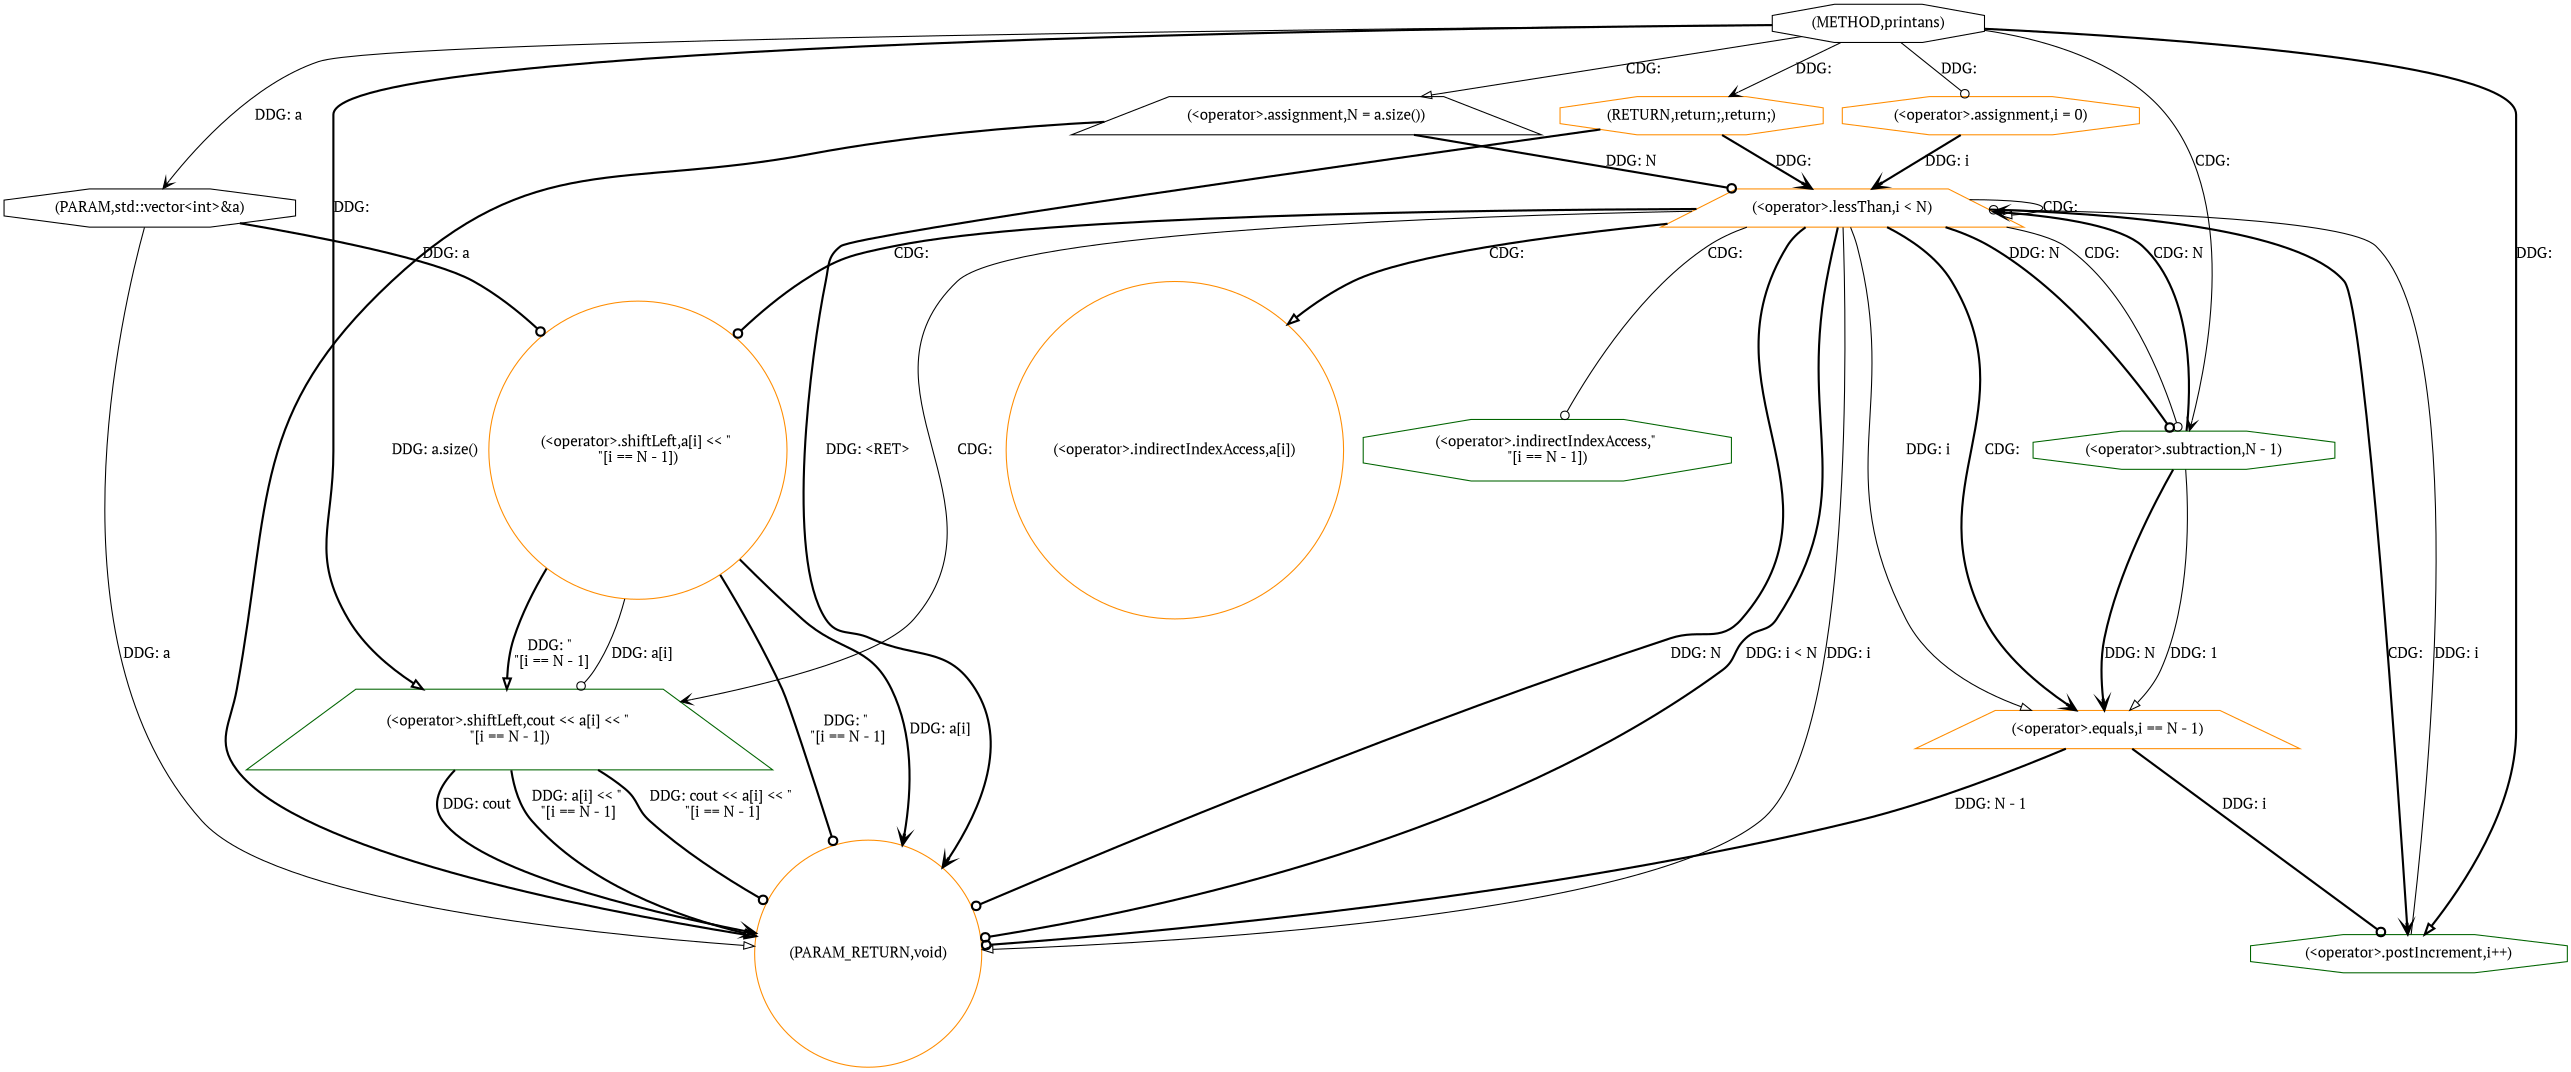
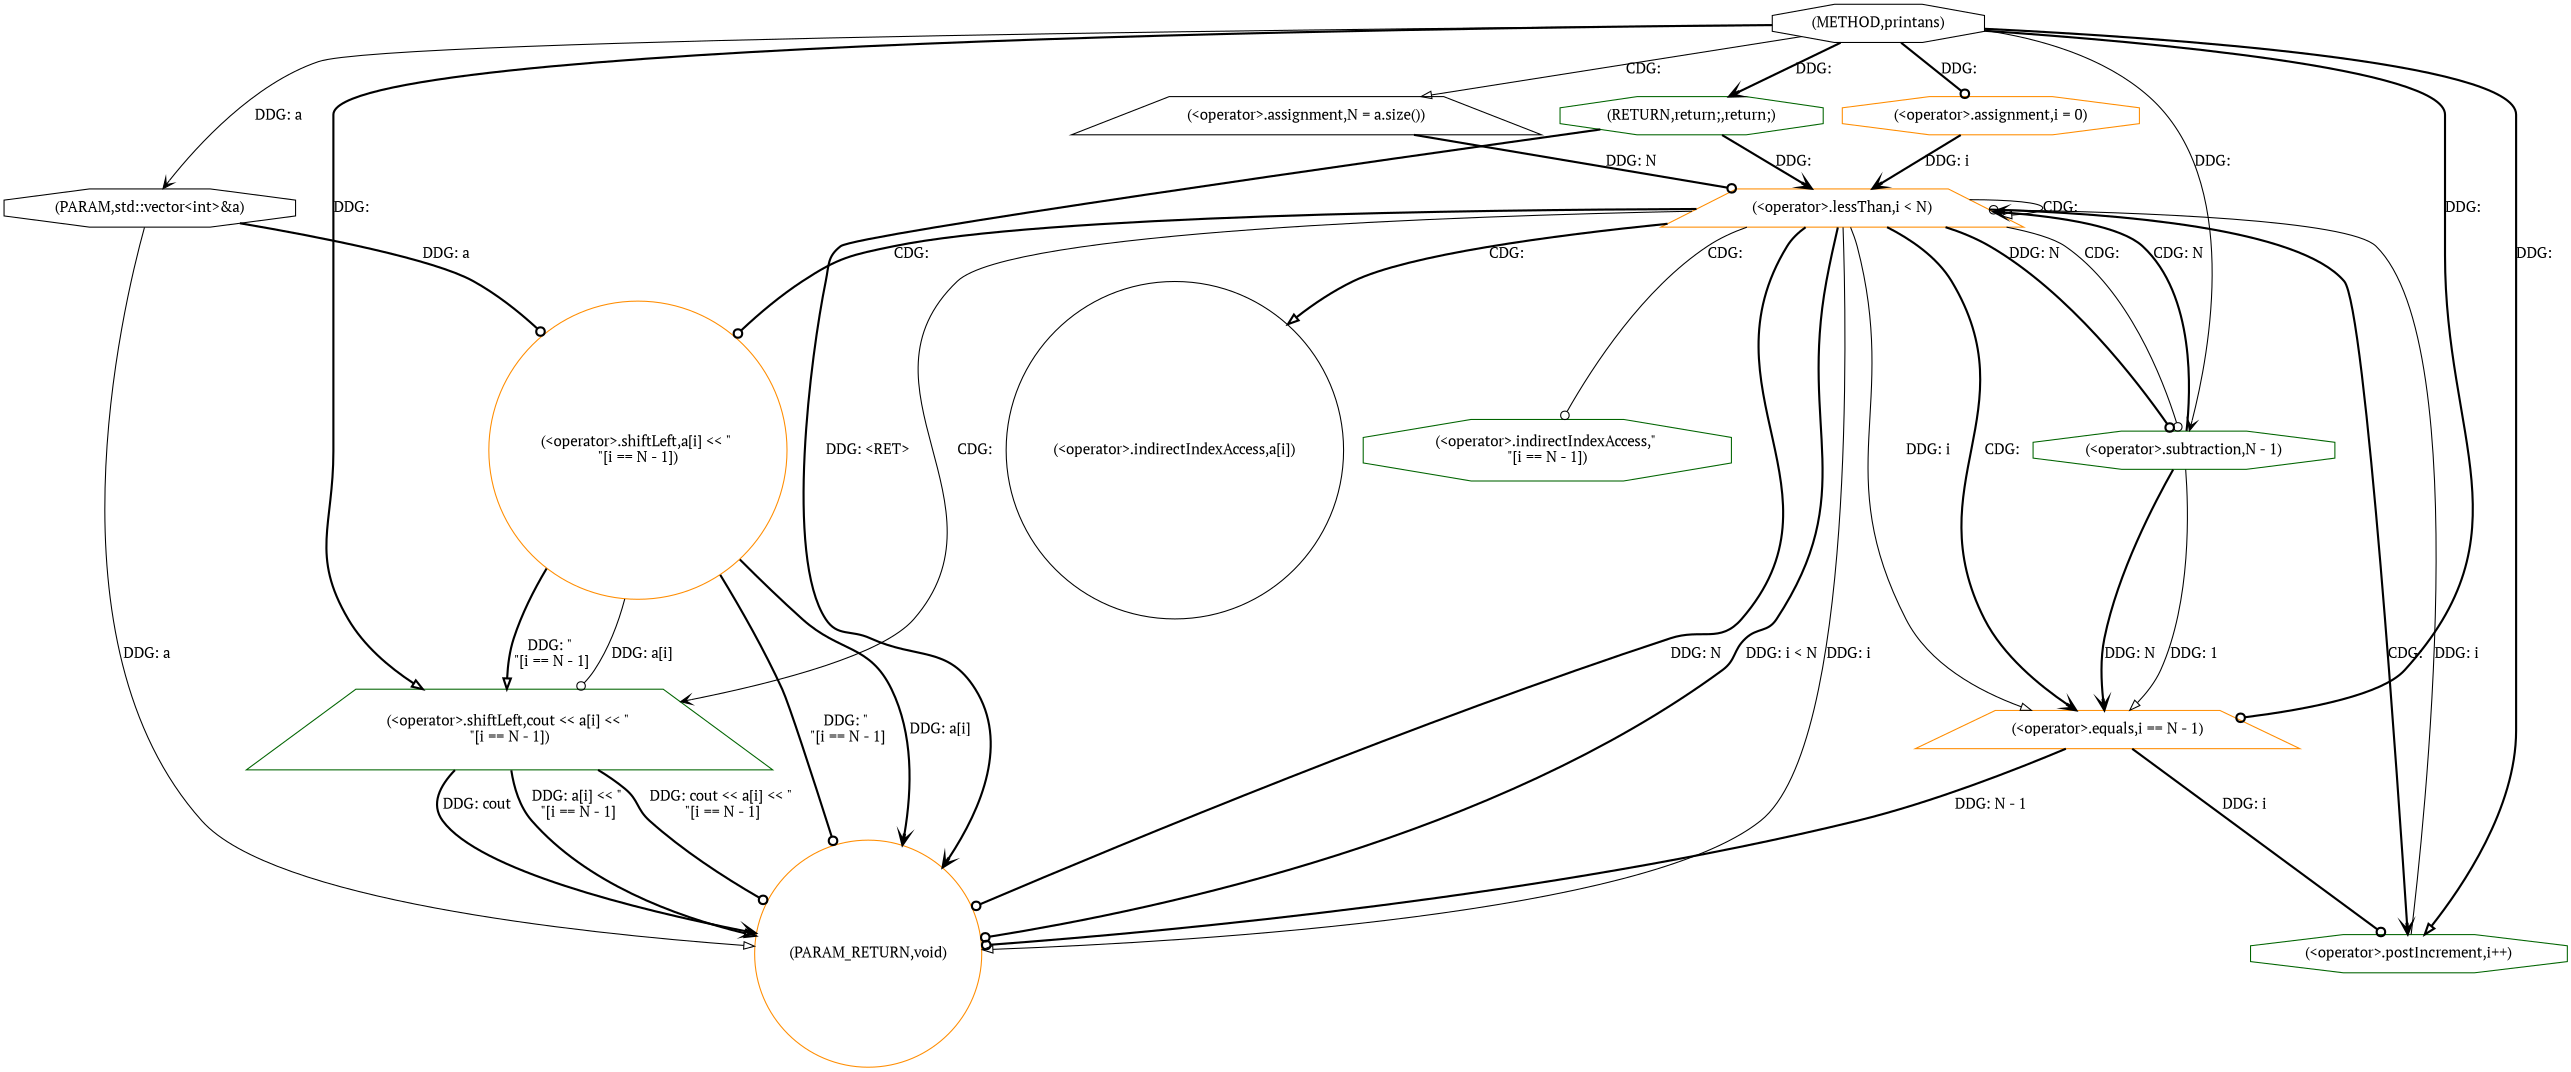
(1790, 67) -> (1790, 67)
(1931, 67) -> (1931, 67)
(1692, 116) -> (1692, 116)
(2215, 162) -> (2215, 162)
none -> (2445, 249)
(293, 412) -> none
(1175, 450) -> (1175, 450)
